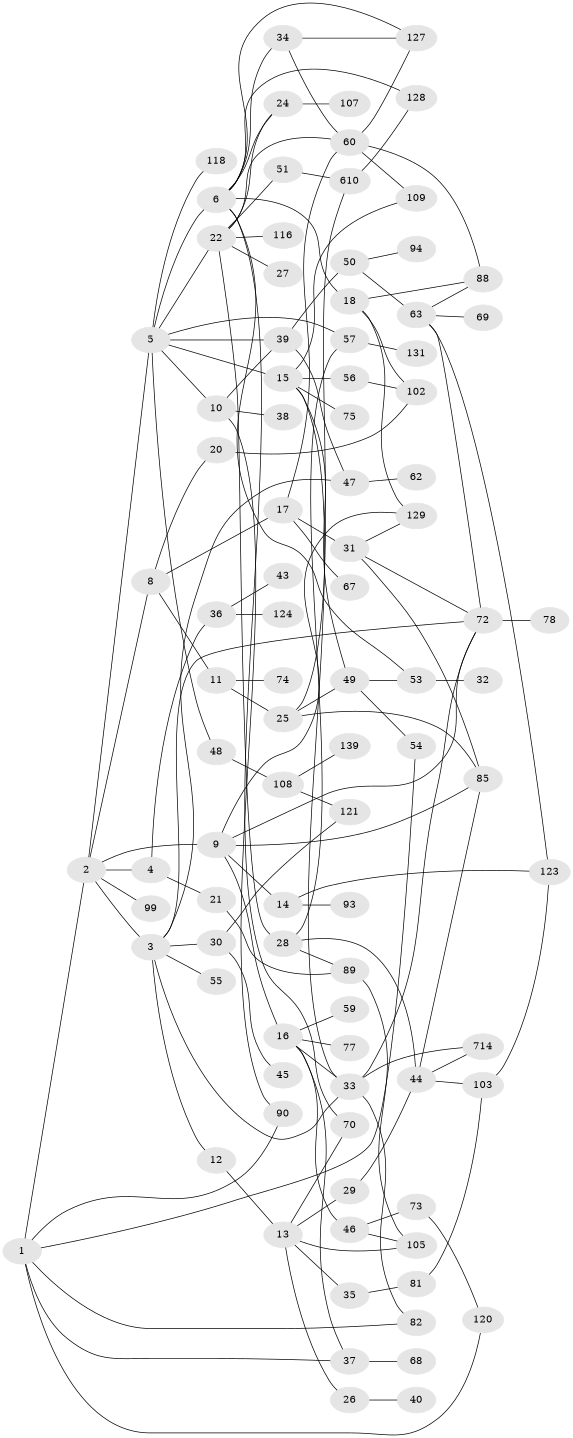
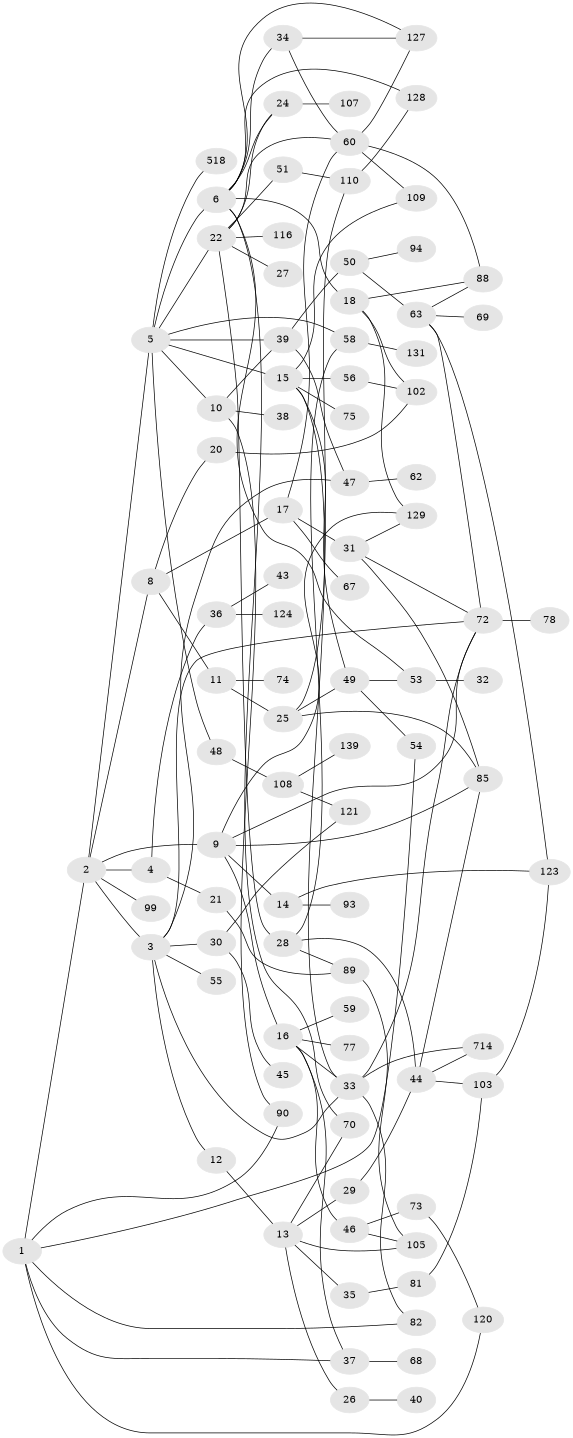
(216, 161) -> (216, 161)
(350, 181) -> (350, 181)
(350, 340) -> (350, 340)
